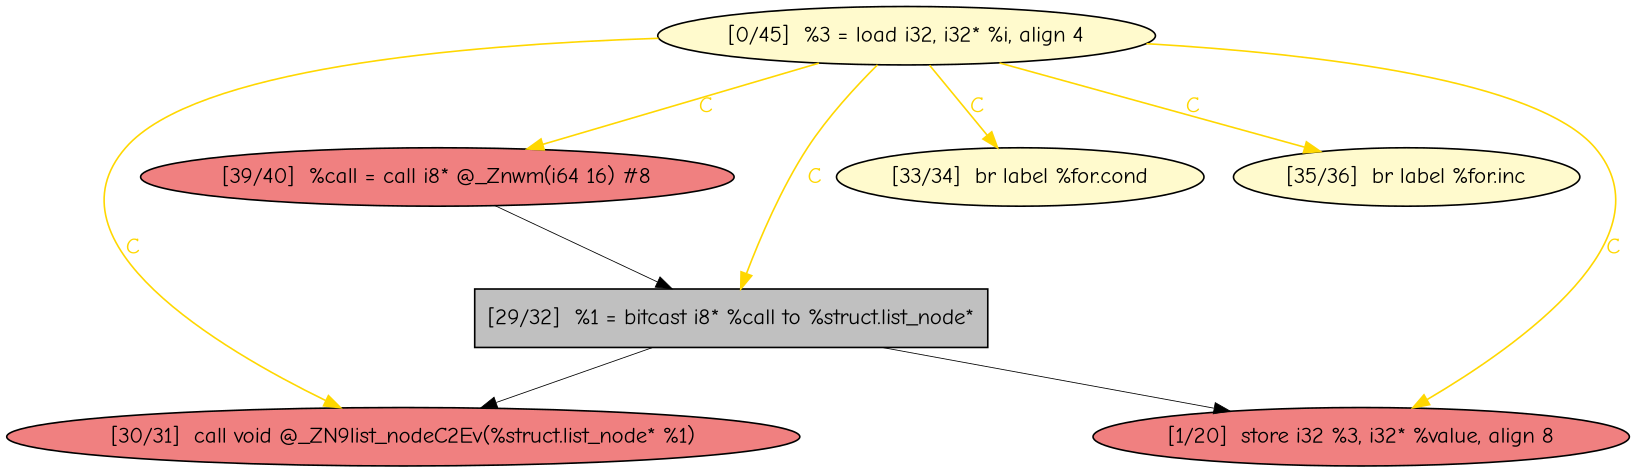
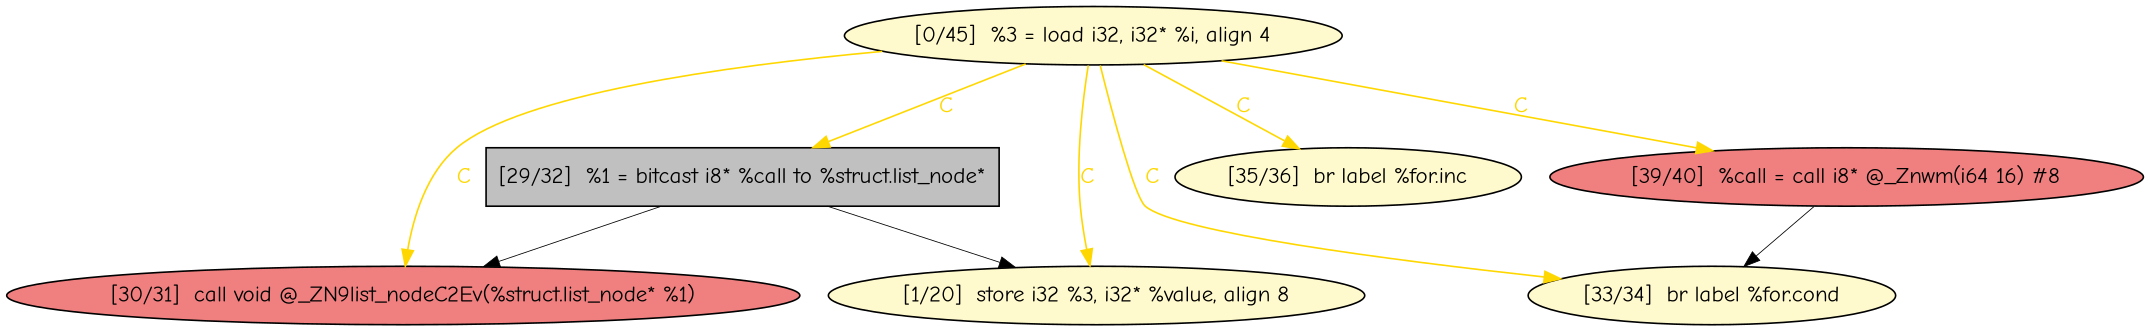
(576, 244) -> (1785, 231)
(1361, 437) -> (1097, 295)
